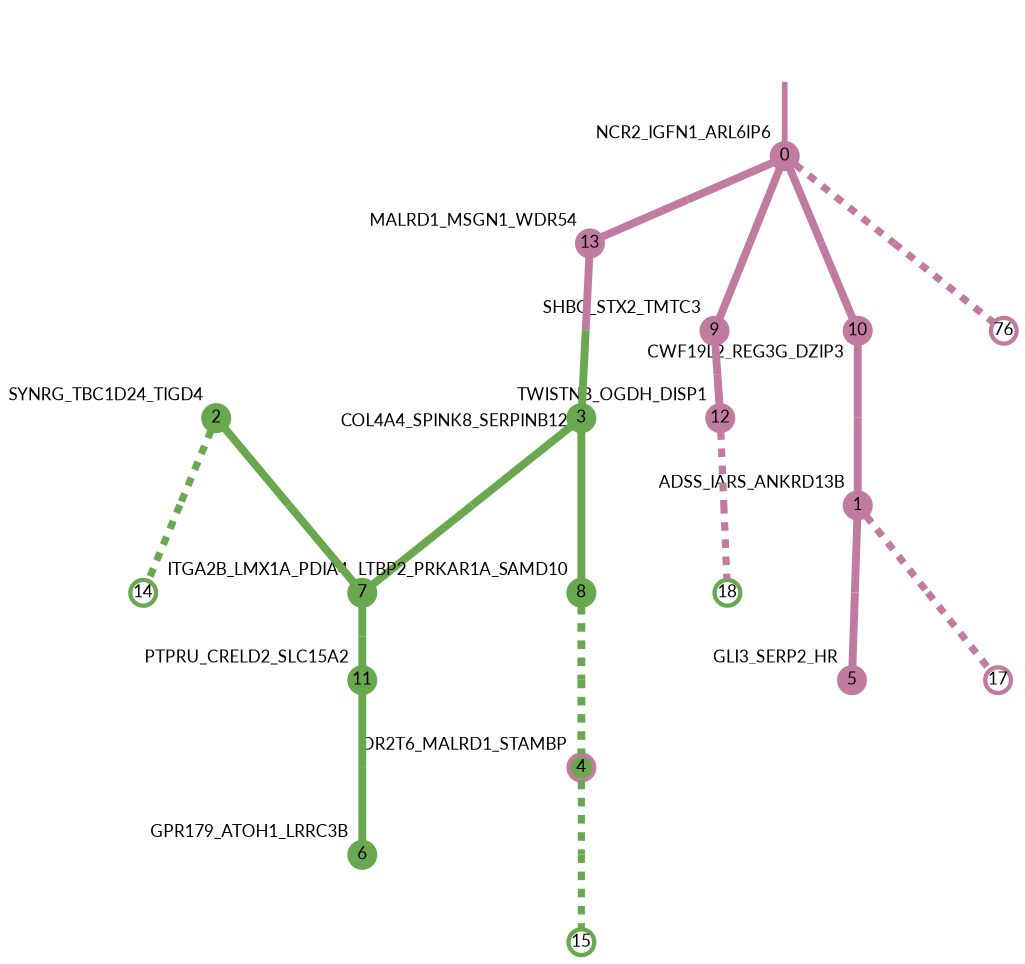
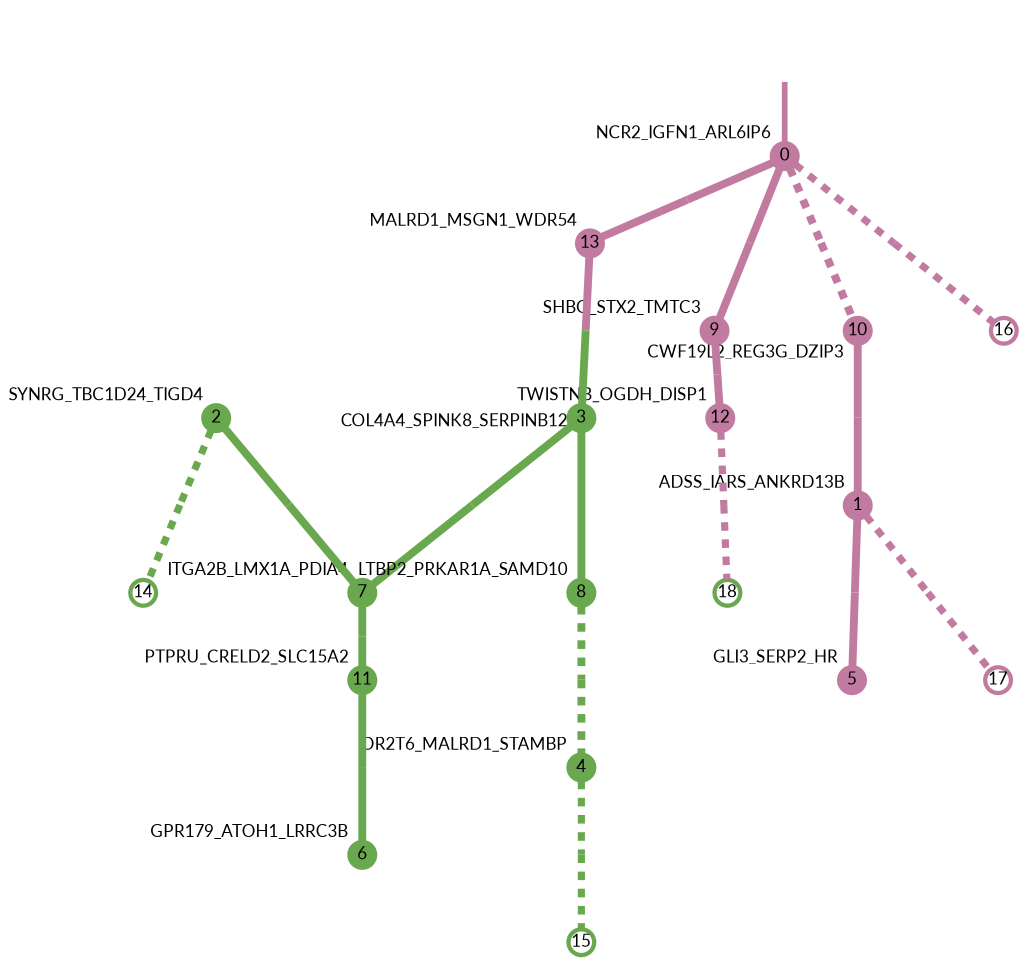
(821, 243) -> (821, 243)
(1004, 331) -> (1004, 331)
(581, 768) -> (581, 768)
